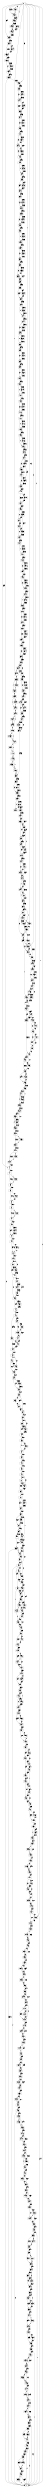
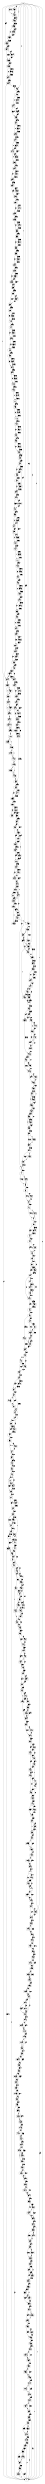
none -> (14, 29)
(22, 892) -> (18, 904)
(24, 926) -> none
(20, 1704) -> (23, 1710)
